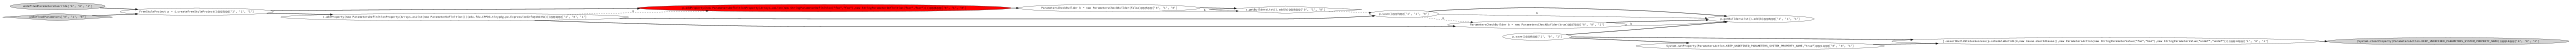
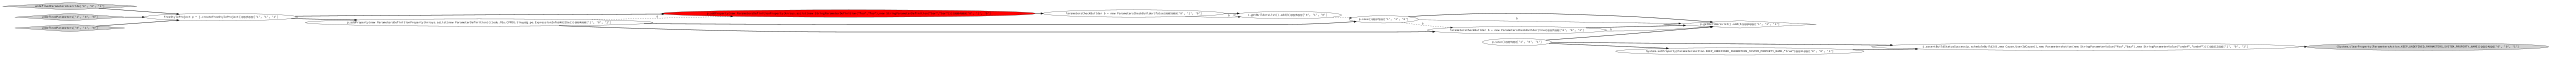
(58, 6) -> (70, 6)
(1286, 10) -> (1288, 15)
none -> (70, 17)
(1760, 19) -> (1740, 24)
